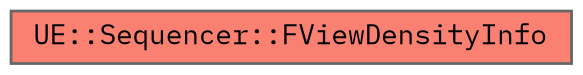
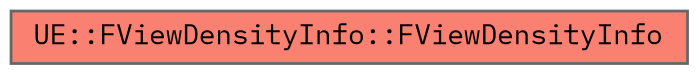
(291, 37) -> (349, 37)
